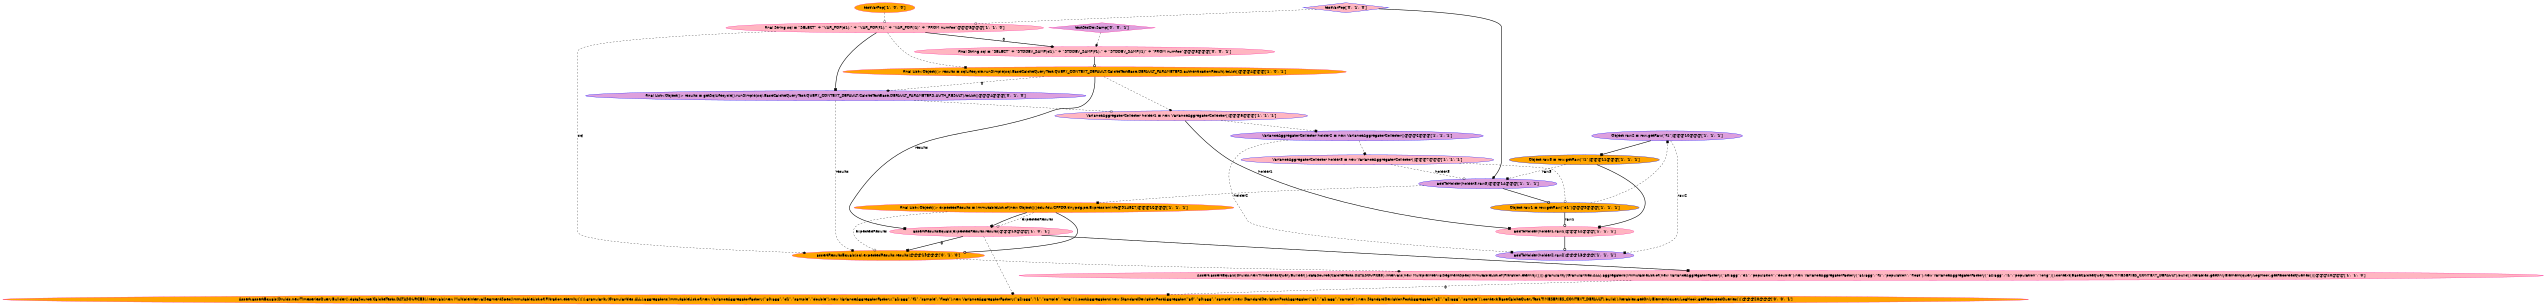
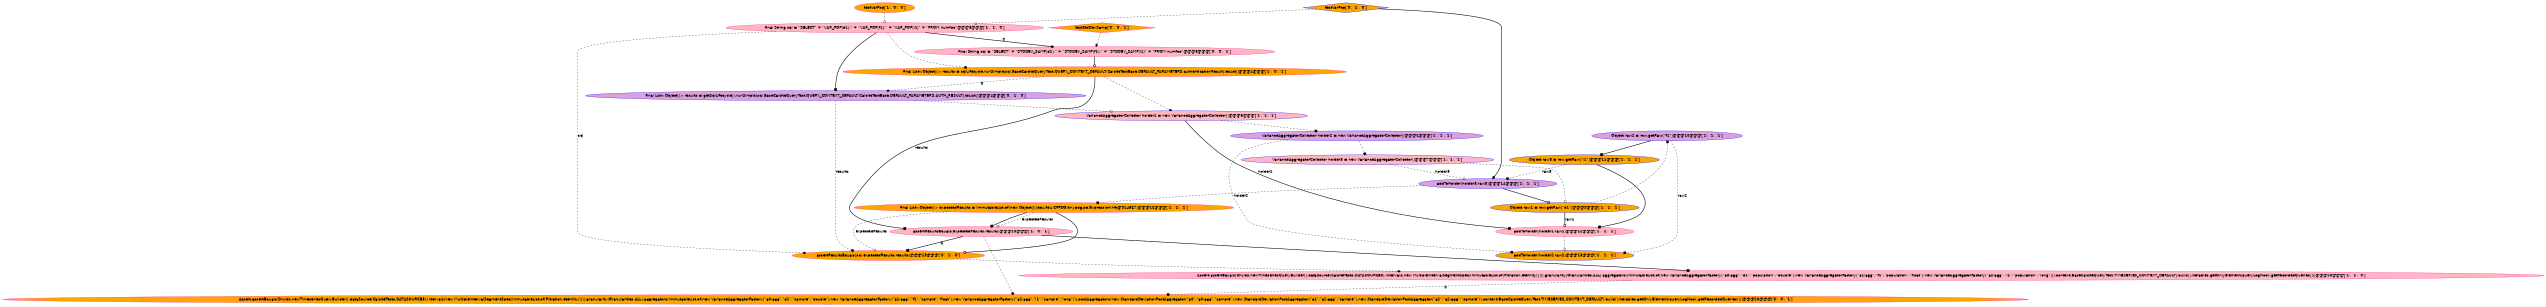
(1346, 8) -> (1346, 8)
(1102, 28) -> (1102, 28)
(1565, 242) -> (1565, 242)
(1565, 255) -> (1565, 255)
